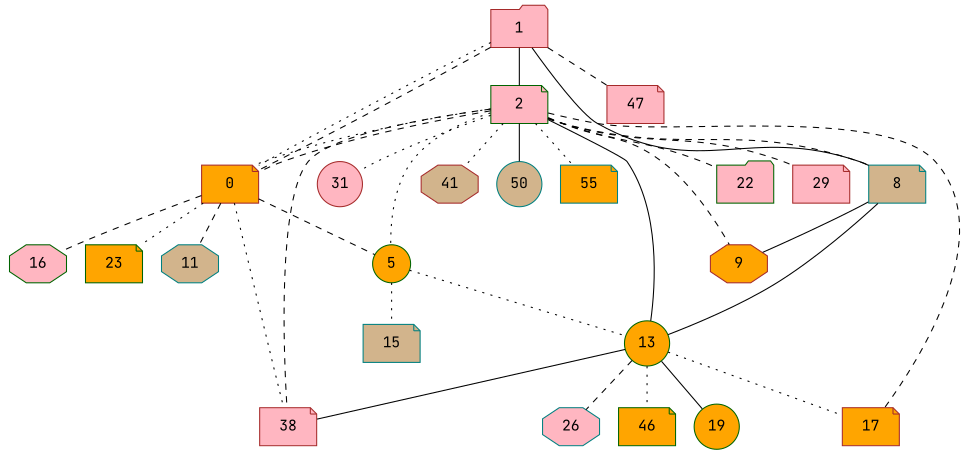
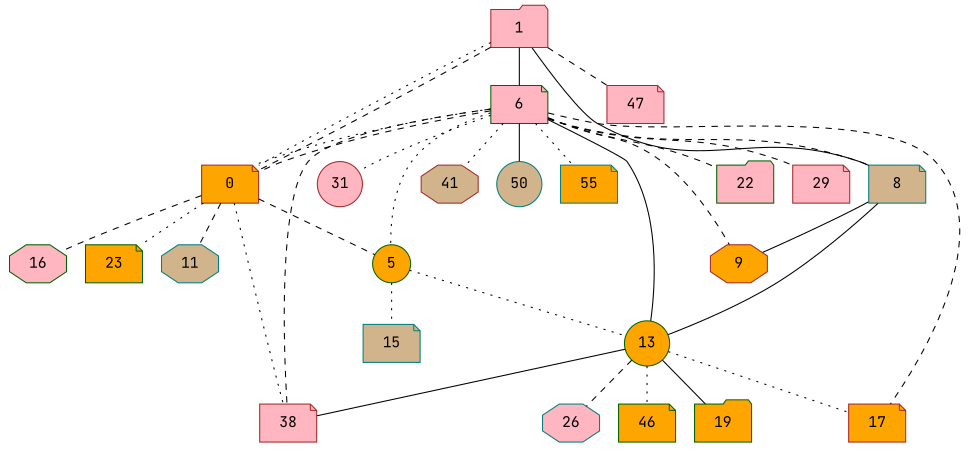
(519, 104) -> (519, 104)
(717, 427) -> (723, 423)
